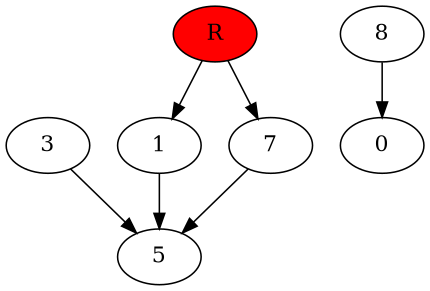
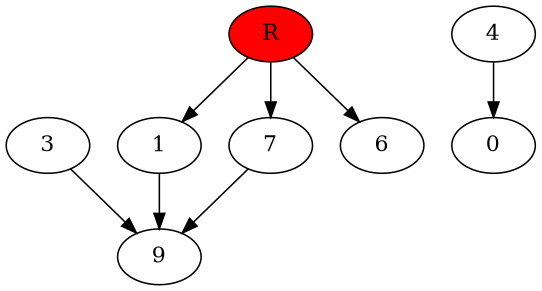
(382, 34) -> (494, 34)
none -> (382, 145)
(159, 257) -> (159, 257)
